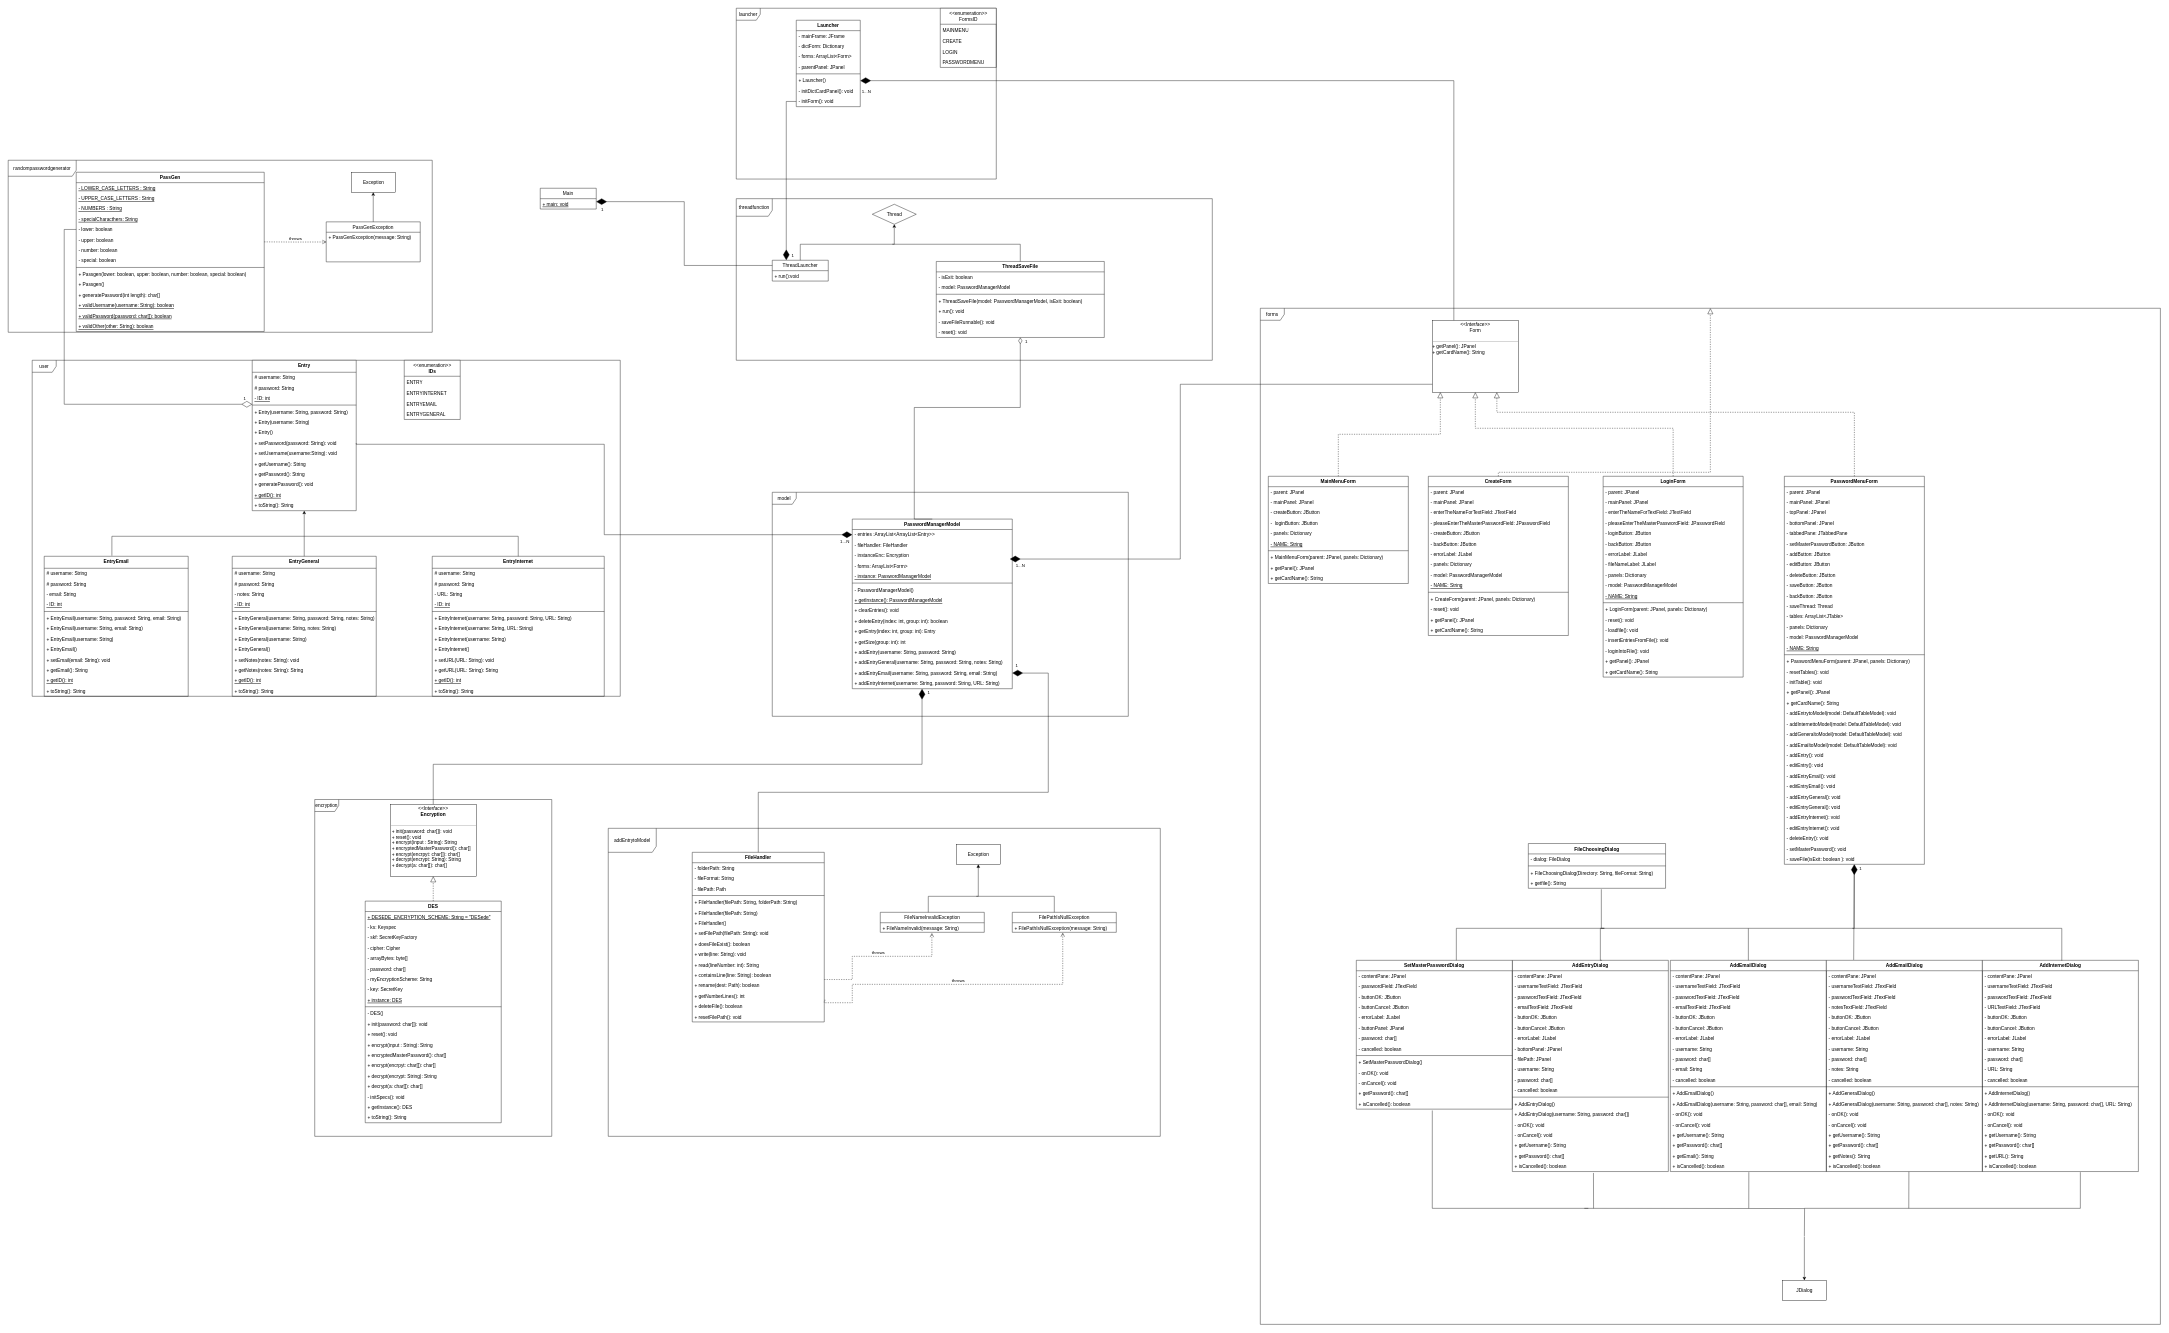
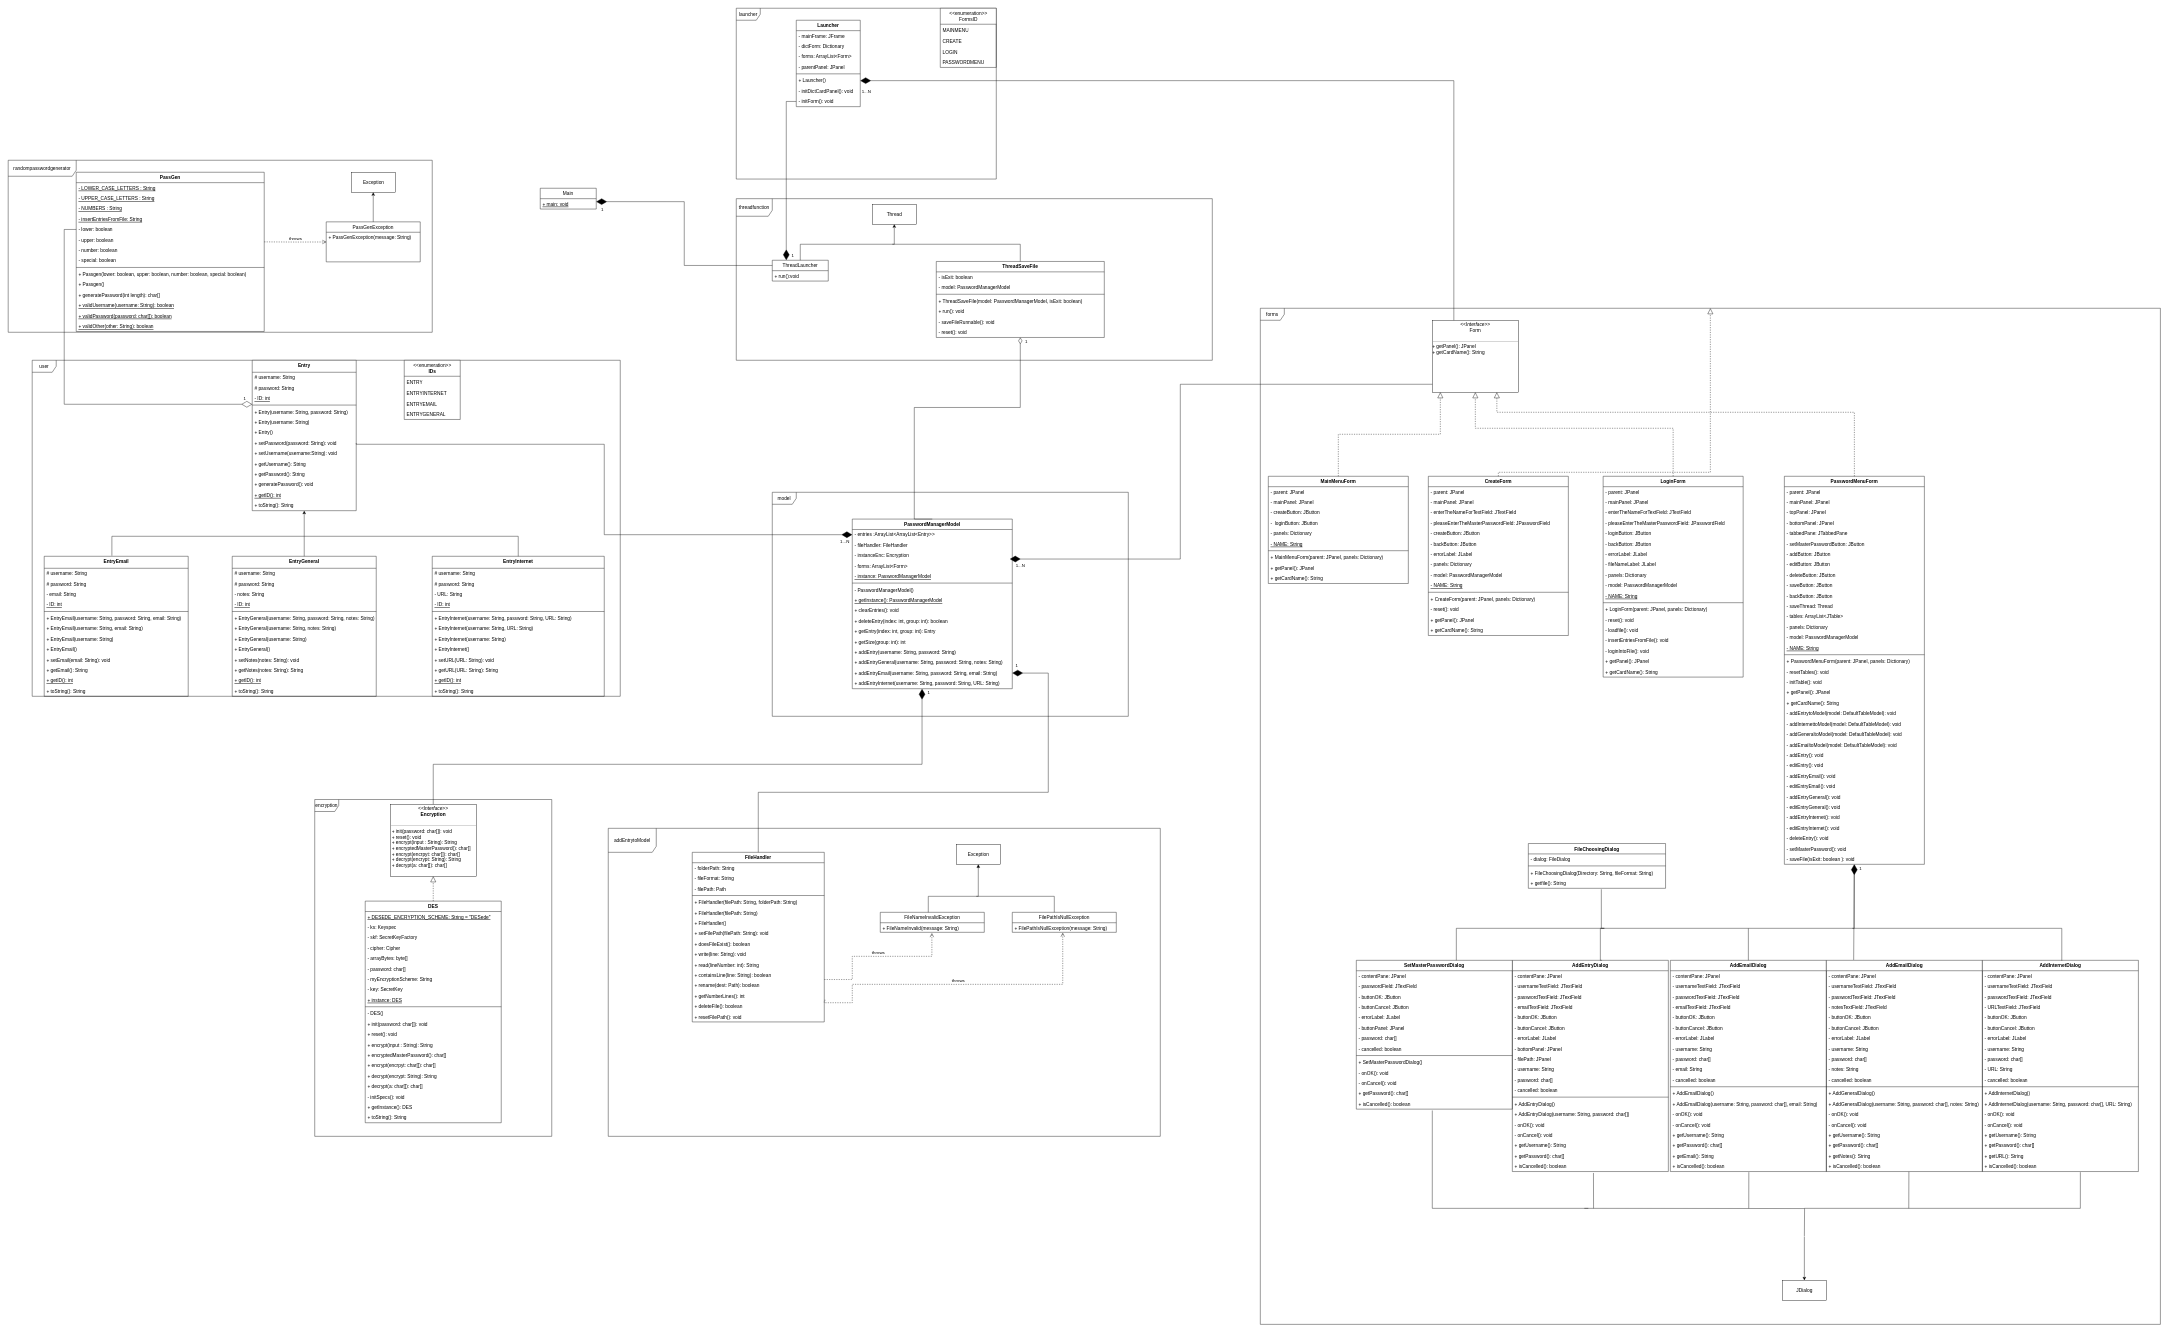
(894, 214) -> (894, 214)
(112, 219) -> (115, 219)
